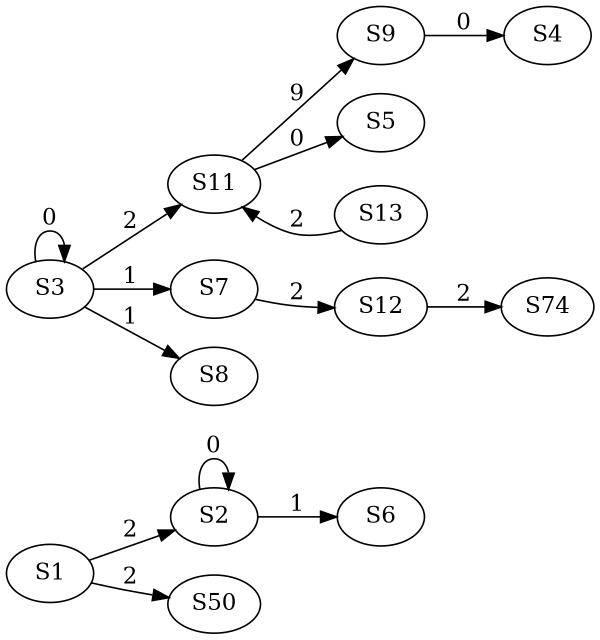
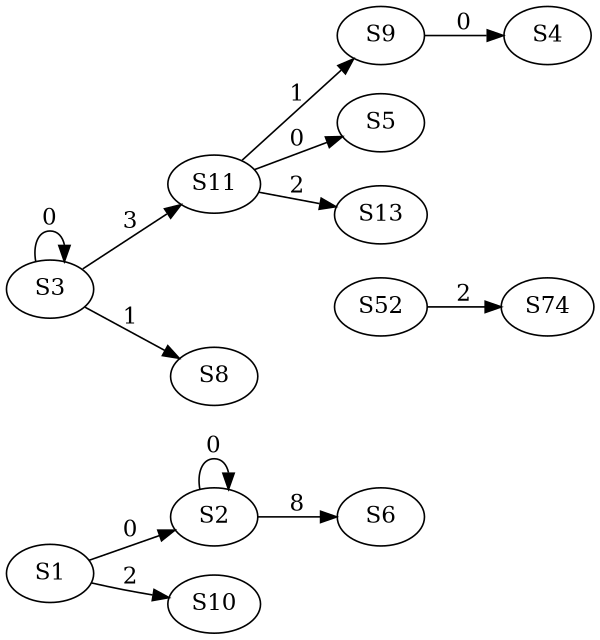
(298, 94) -> (298, 94)
(131, 222) -> (131, 222)
(297, 234) -> (289, 198)
(214, 289) -> none
(381, 307) -> (381, 307)
(298, 505) -> (298, 505)
(131, 531) -> (131, 531)
(214, 604) -> (214, 604)
